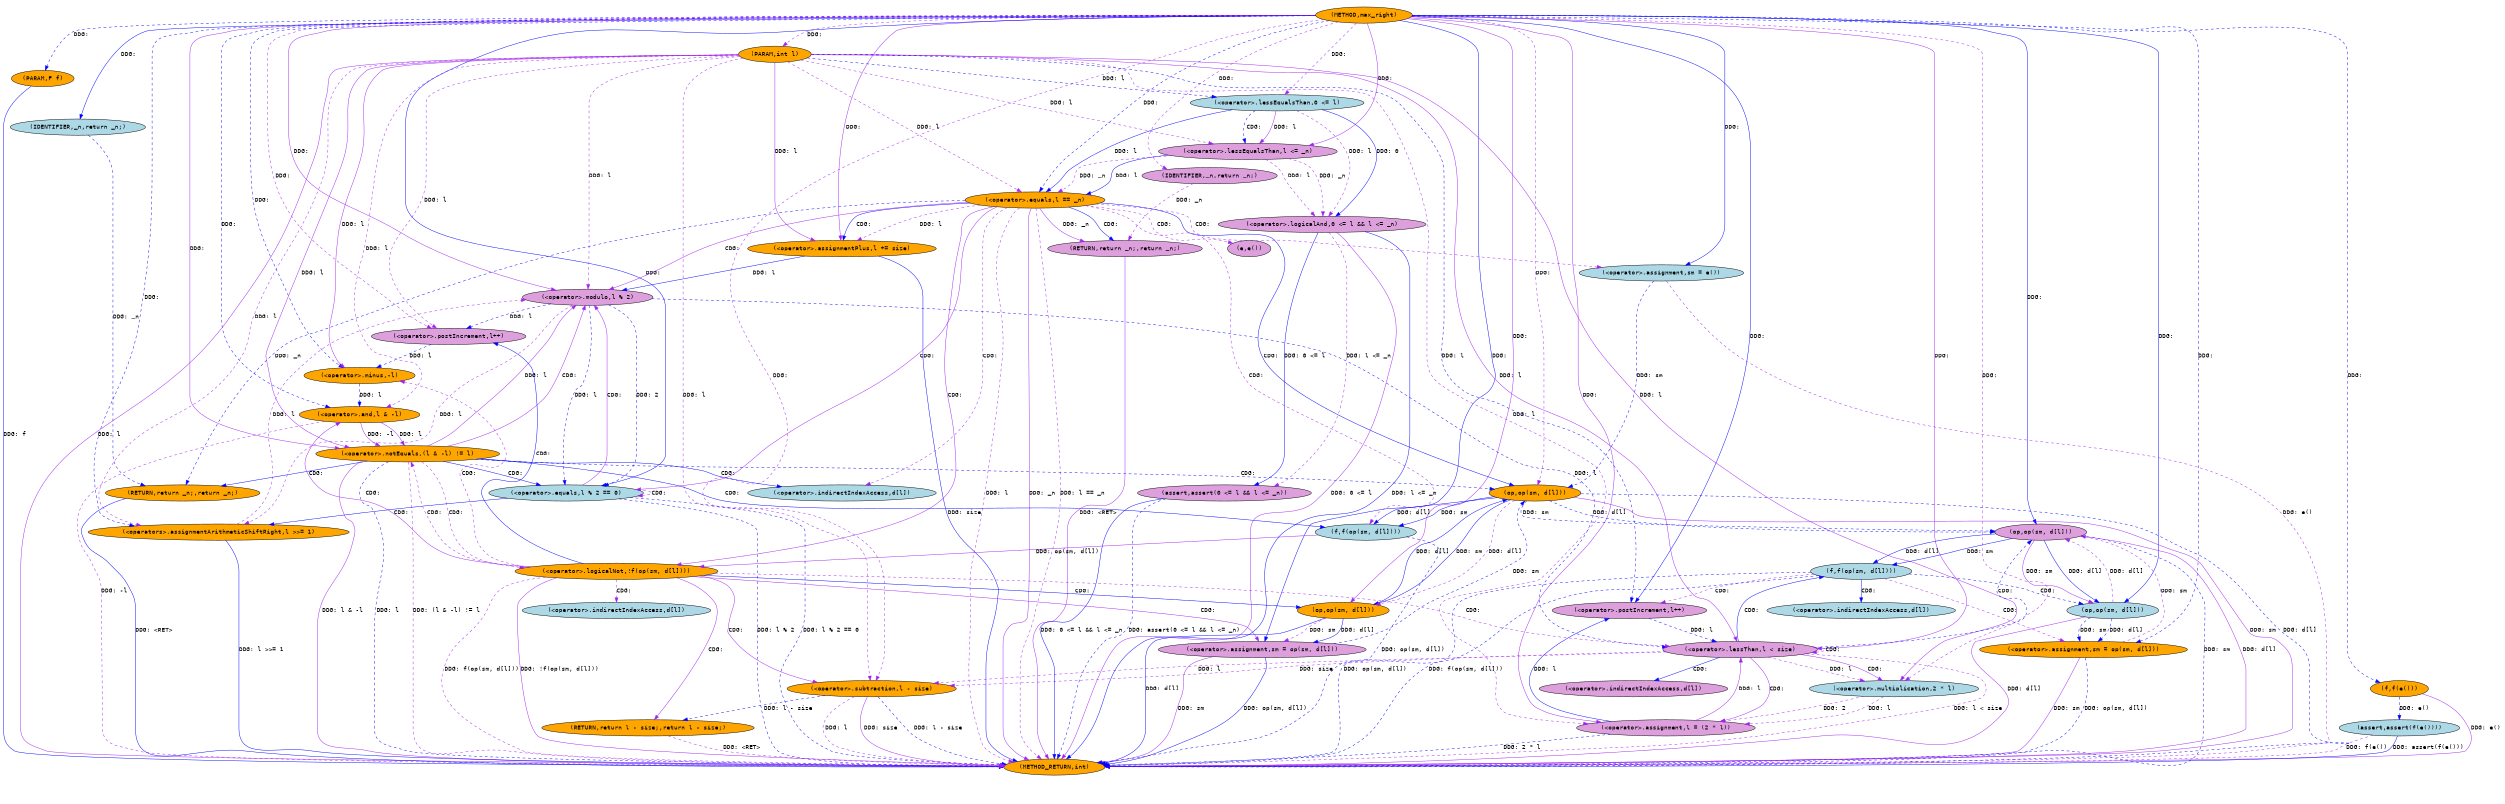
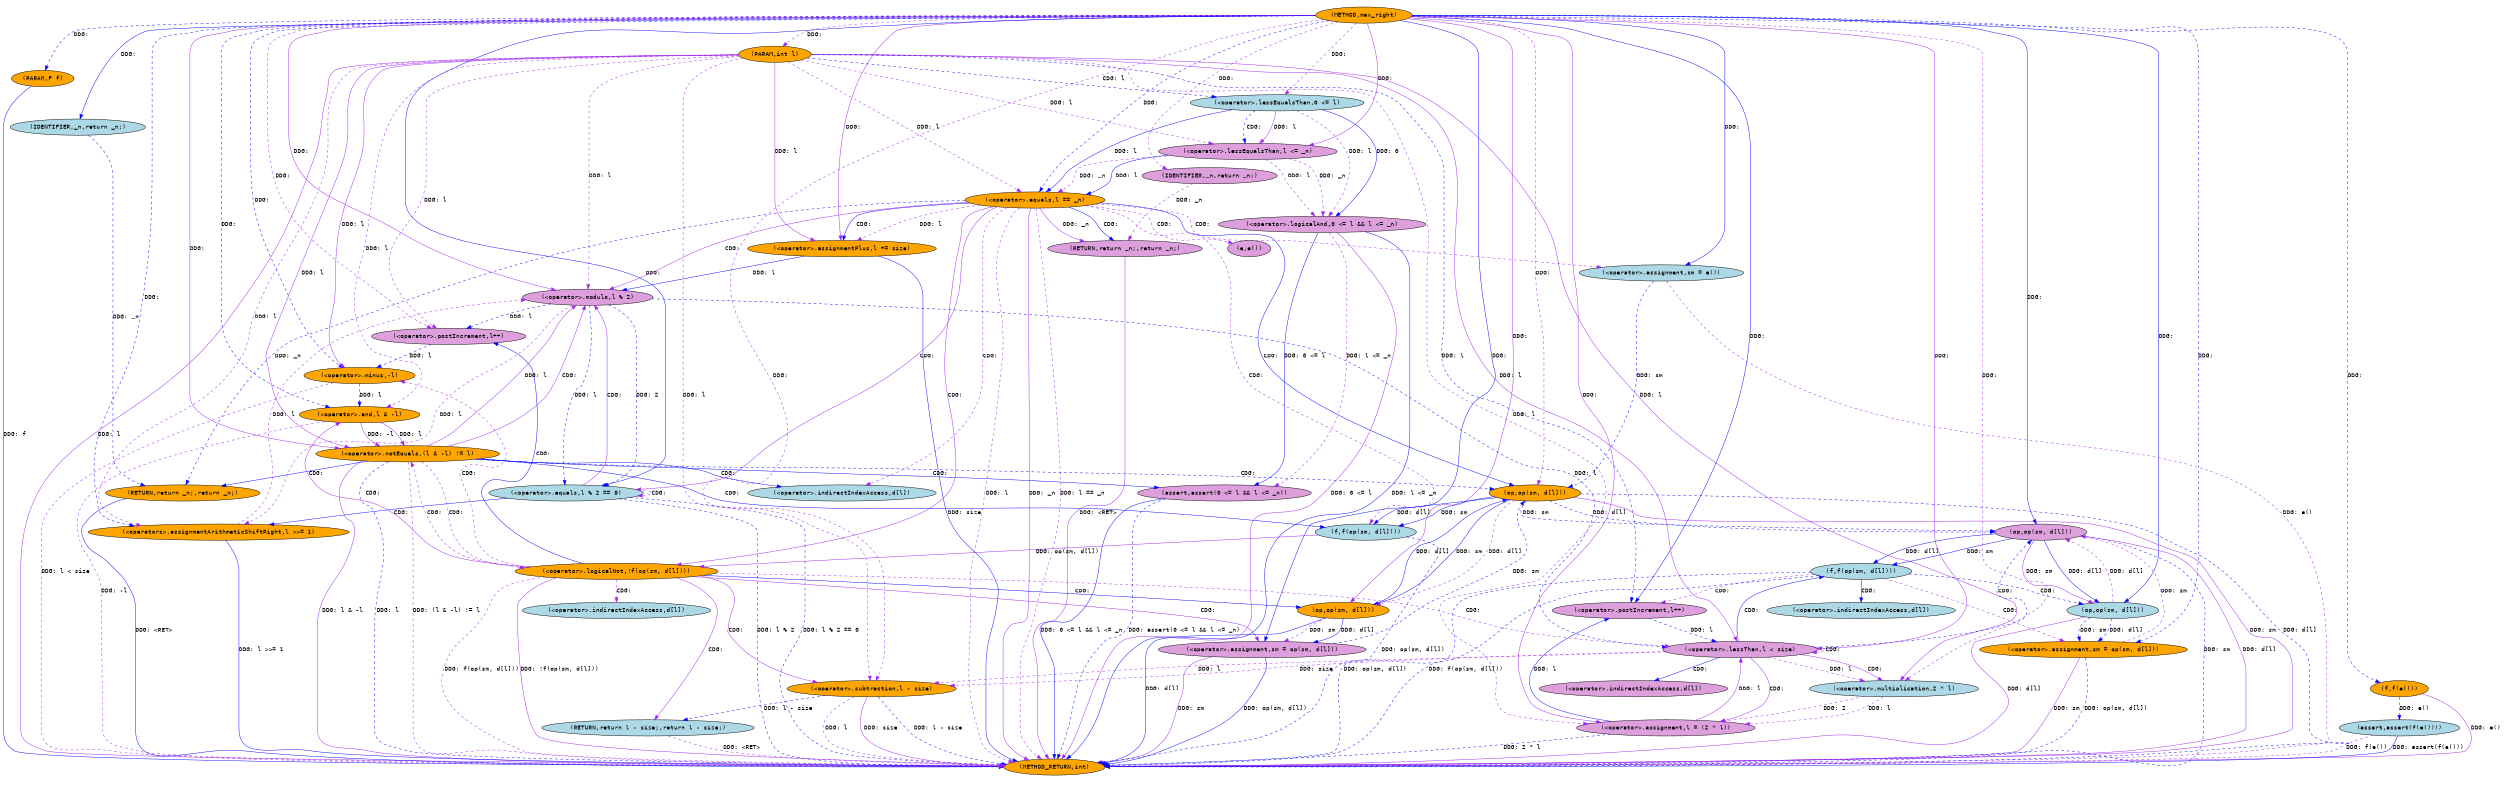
(1114, 79) -> (1114, 79)
(490, 472) -> (816, 473)
(648, 728) -> (648, 728)
(1647, 746) -> (96, 750)
